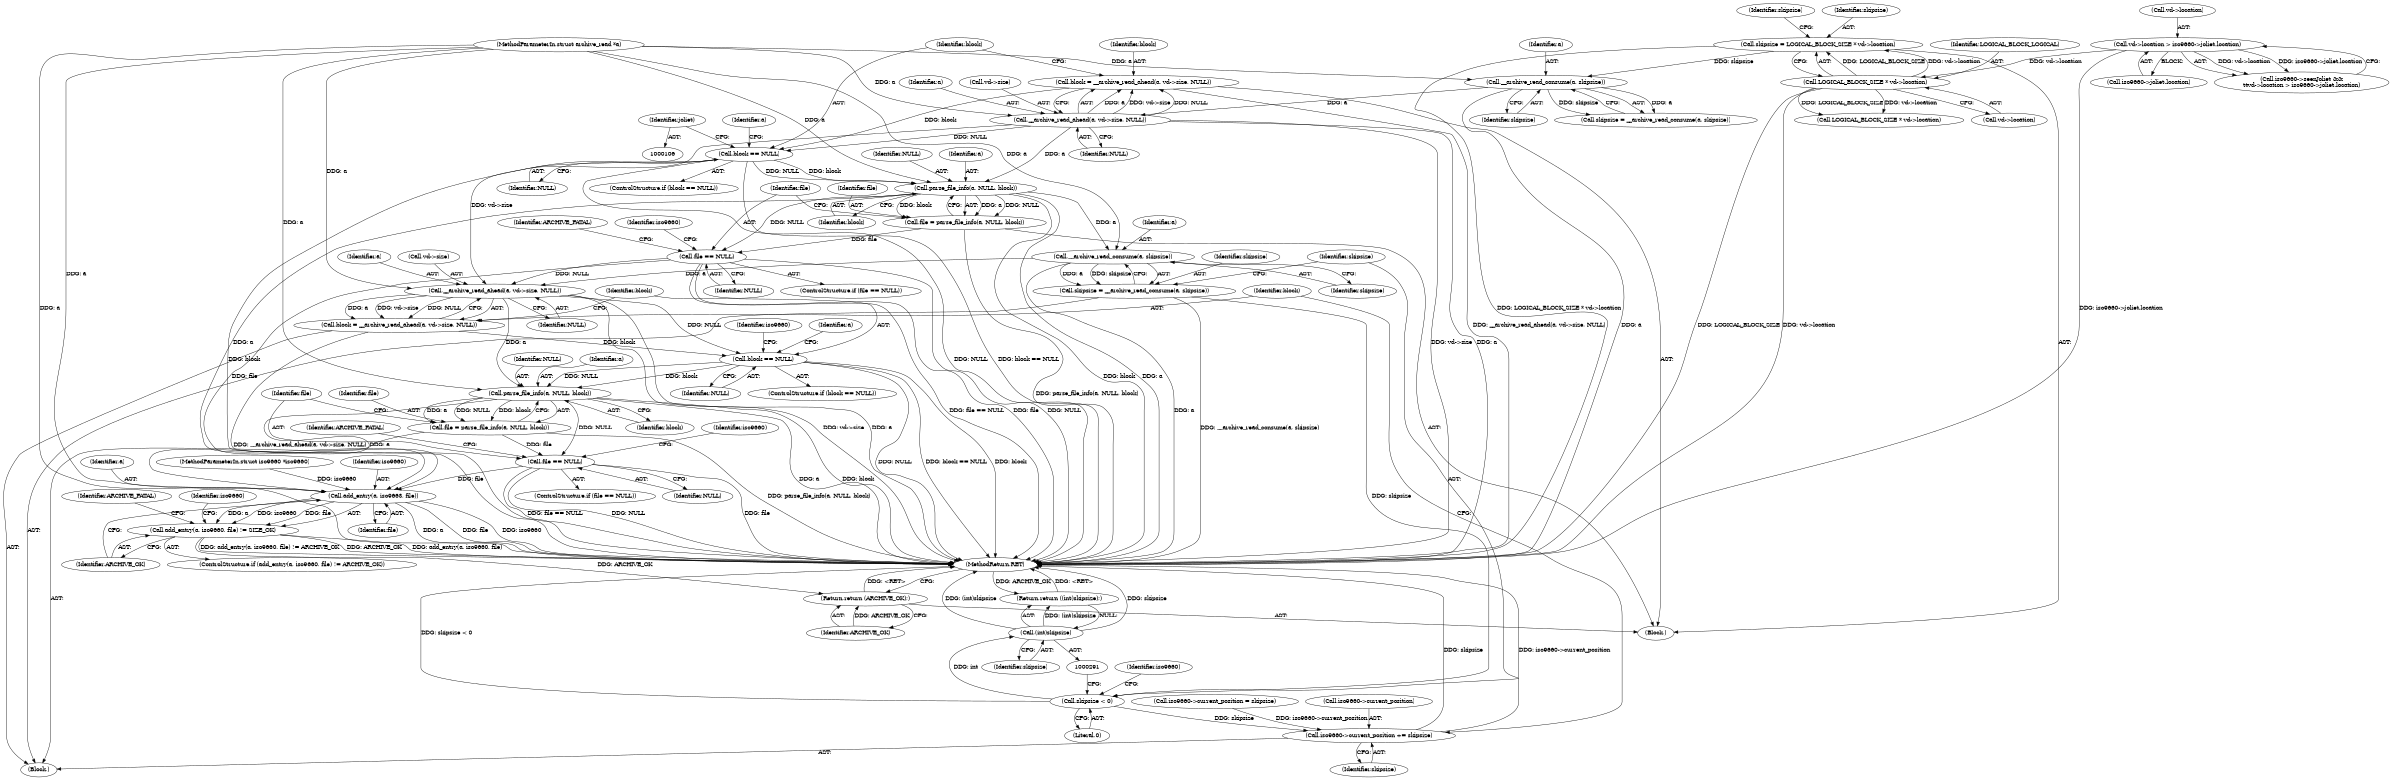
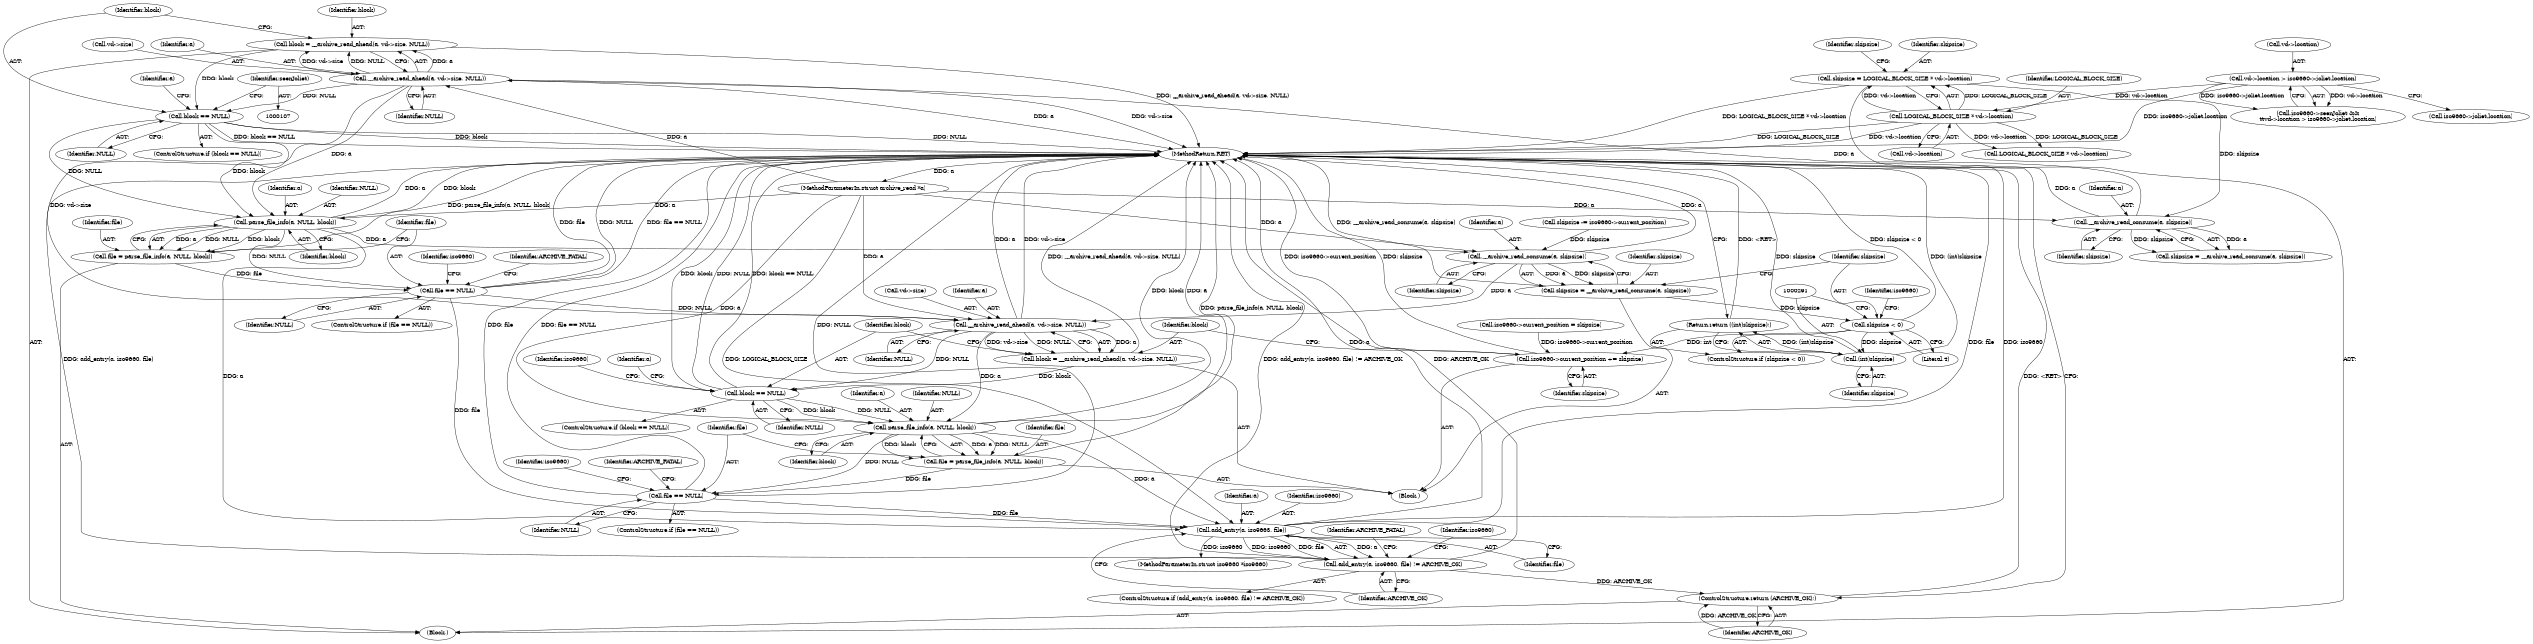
(2005, 45) -> (2074, 79)
(2173, 62) -> (2416, 96)
(2139, 64) -> none
(672, 120) -> (280, 79)
(663, 154) -> (278, 117)
none -> (1604, 223)
(76, 274) -> (767, 360)
none -> (1756, 360)
(308, 479) -> (1204, 543)
(90, 484) -> (1022, 161)
(213, 531) -> (1393, 565)
(1023, 582) -> (1721, 240)
(865, 599) -> (1758, 599)
(1110, 616) -> (1723, 342)
(1065, 649) -> (1819, 330)
(966, 667) -> (1882, 342)
(1369, 701) -> none
(1234, 719) -> (1699, 342)
(1087, 736) -> (1936, 360)
